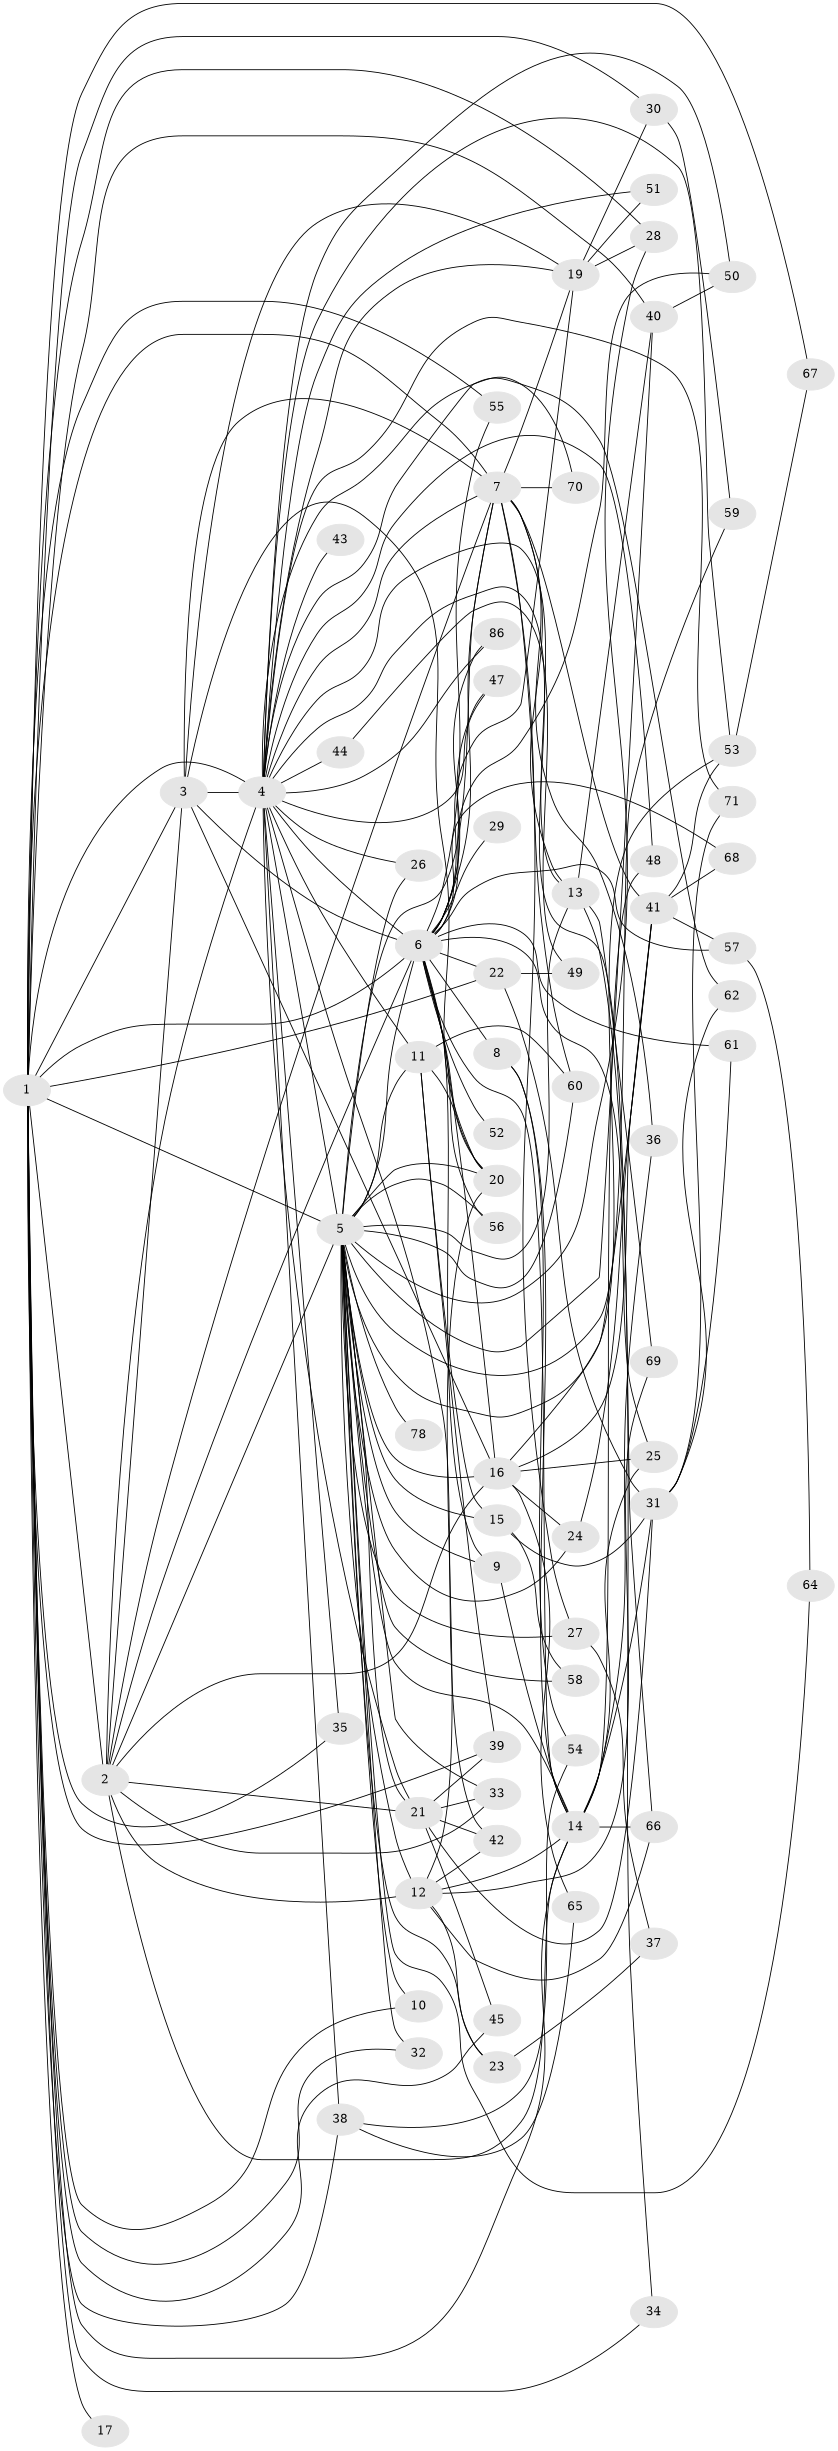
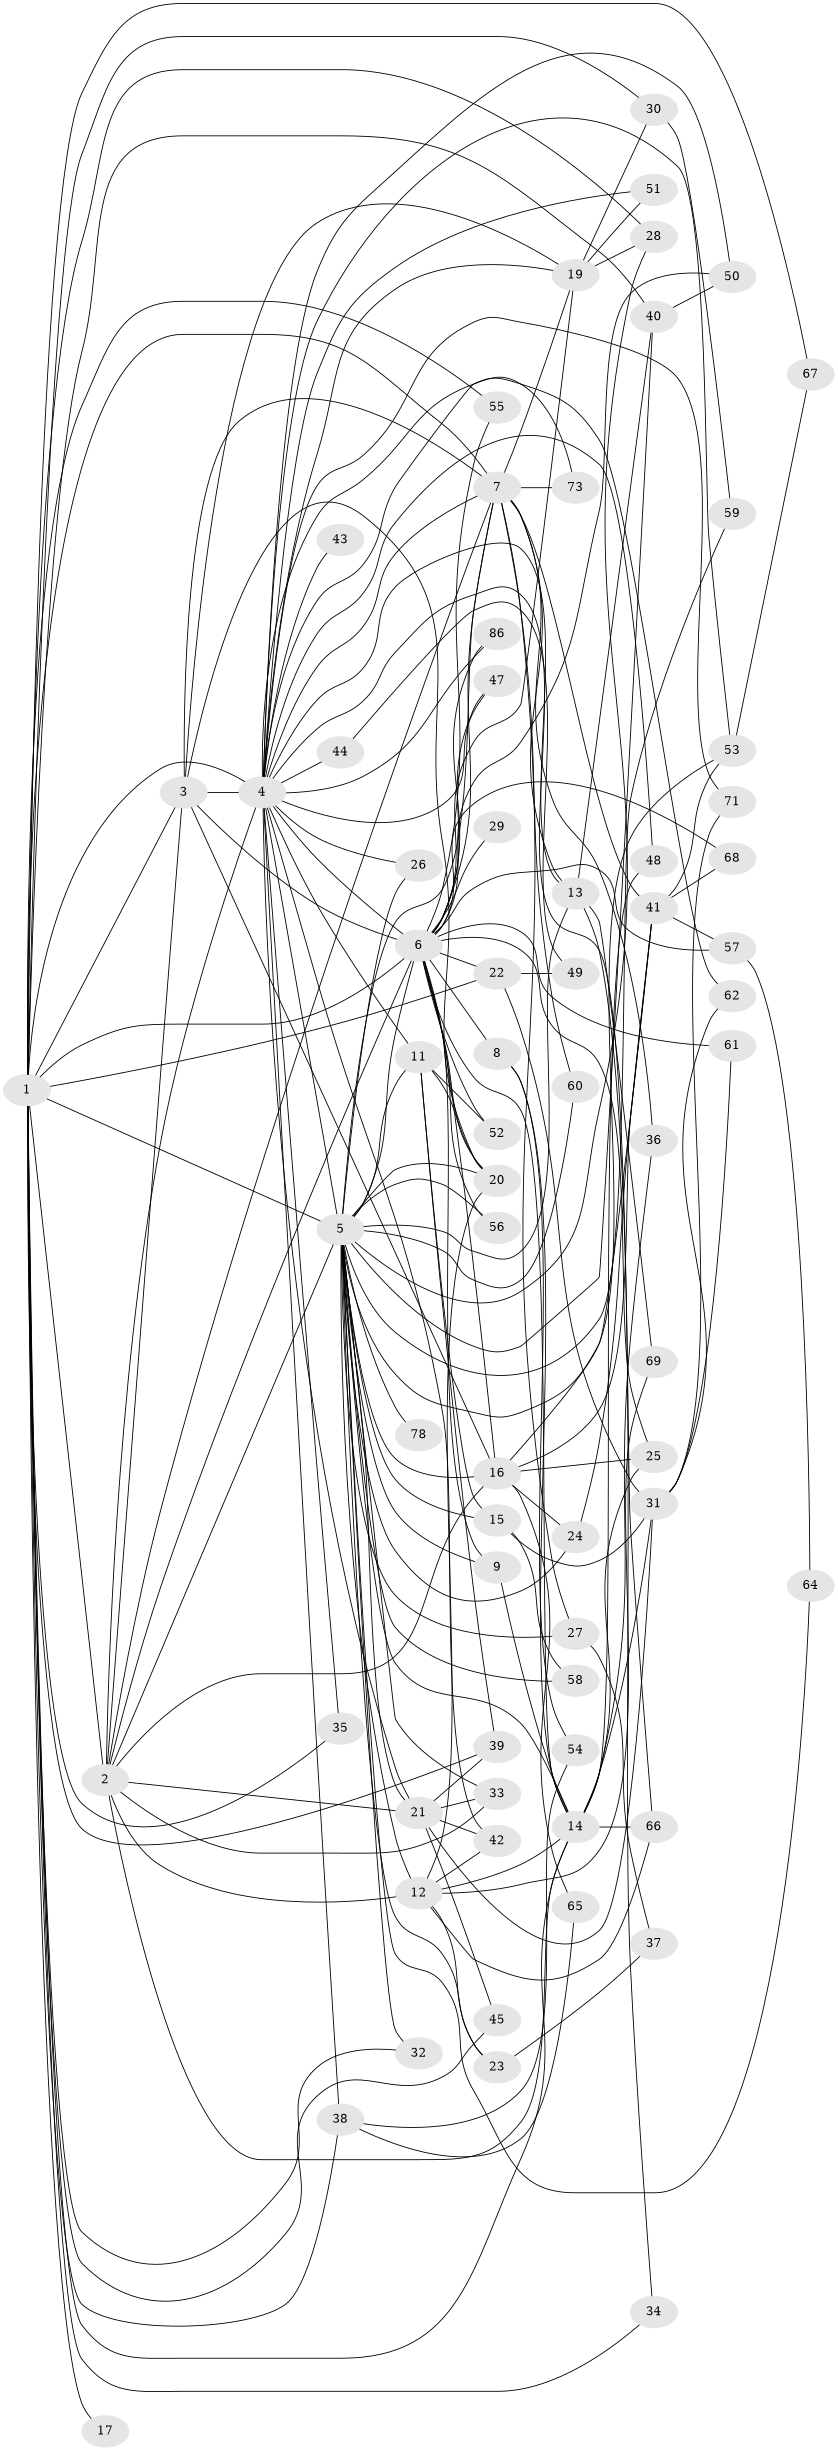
(576, 488) -> (576, 488)
(507, 1027) -> (458, 1096)
(419, 2006) -> none
